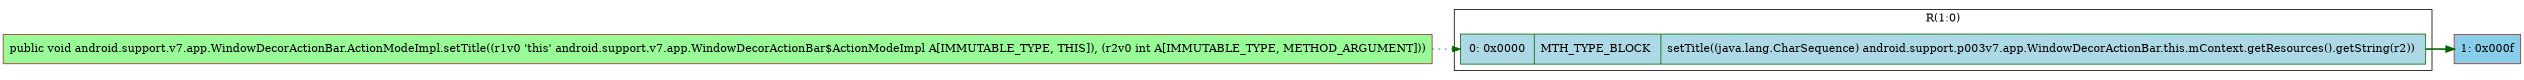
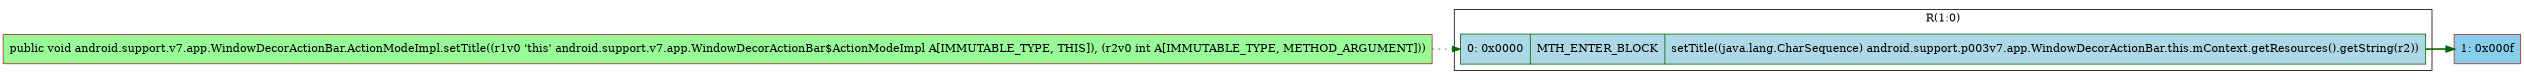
(1596, 49) -> (1598, 49)
